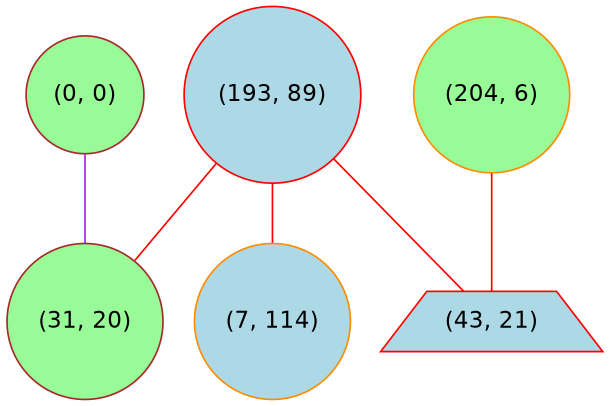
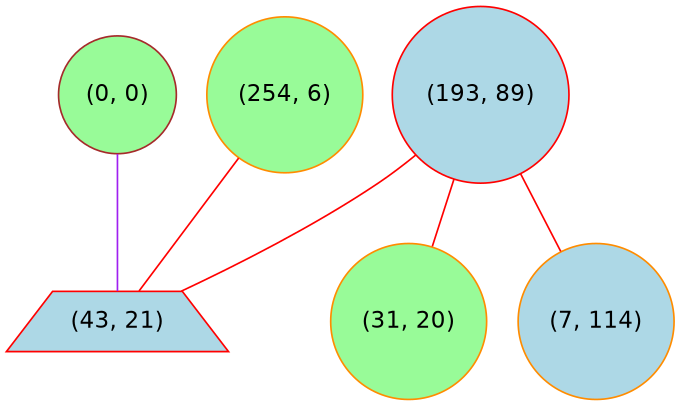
(492, 95) -> (285, 95)
(85, 199) -> (117, 223)
(85, 321) -> (409, 321)
